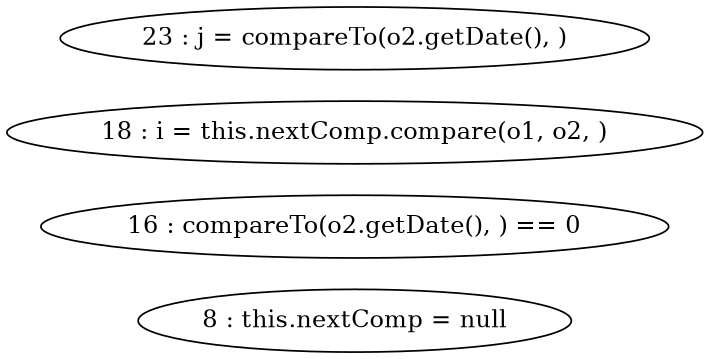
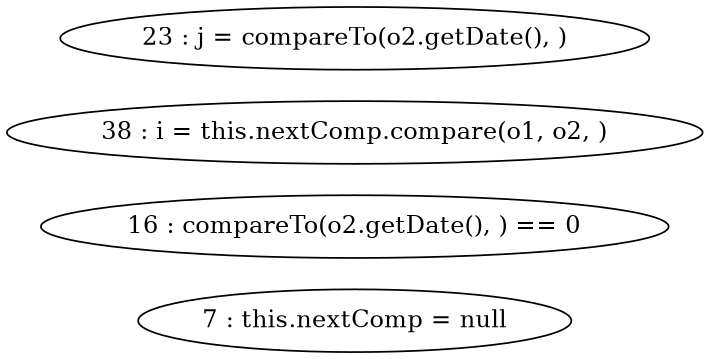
(355, 132) -> (355, 132)
(355, 321) -> (355, 321)
